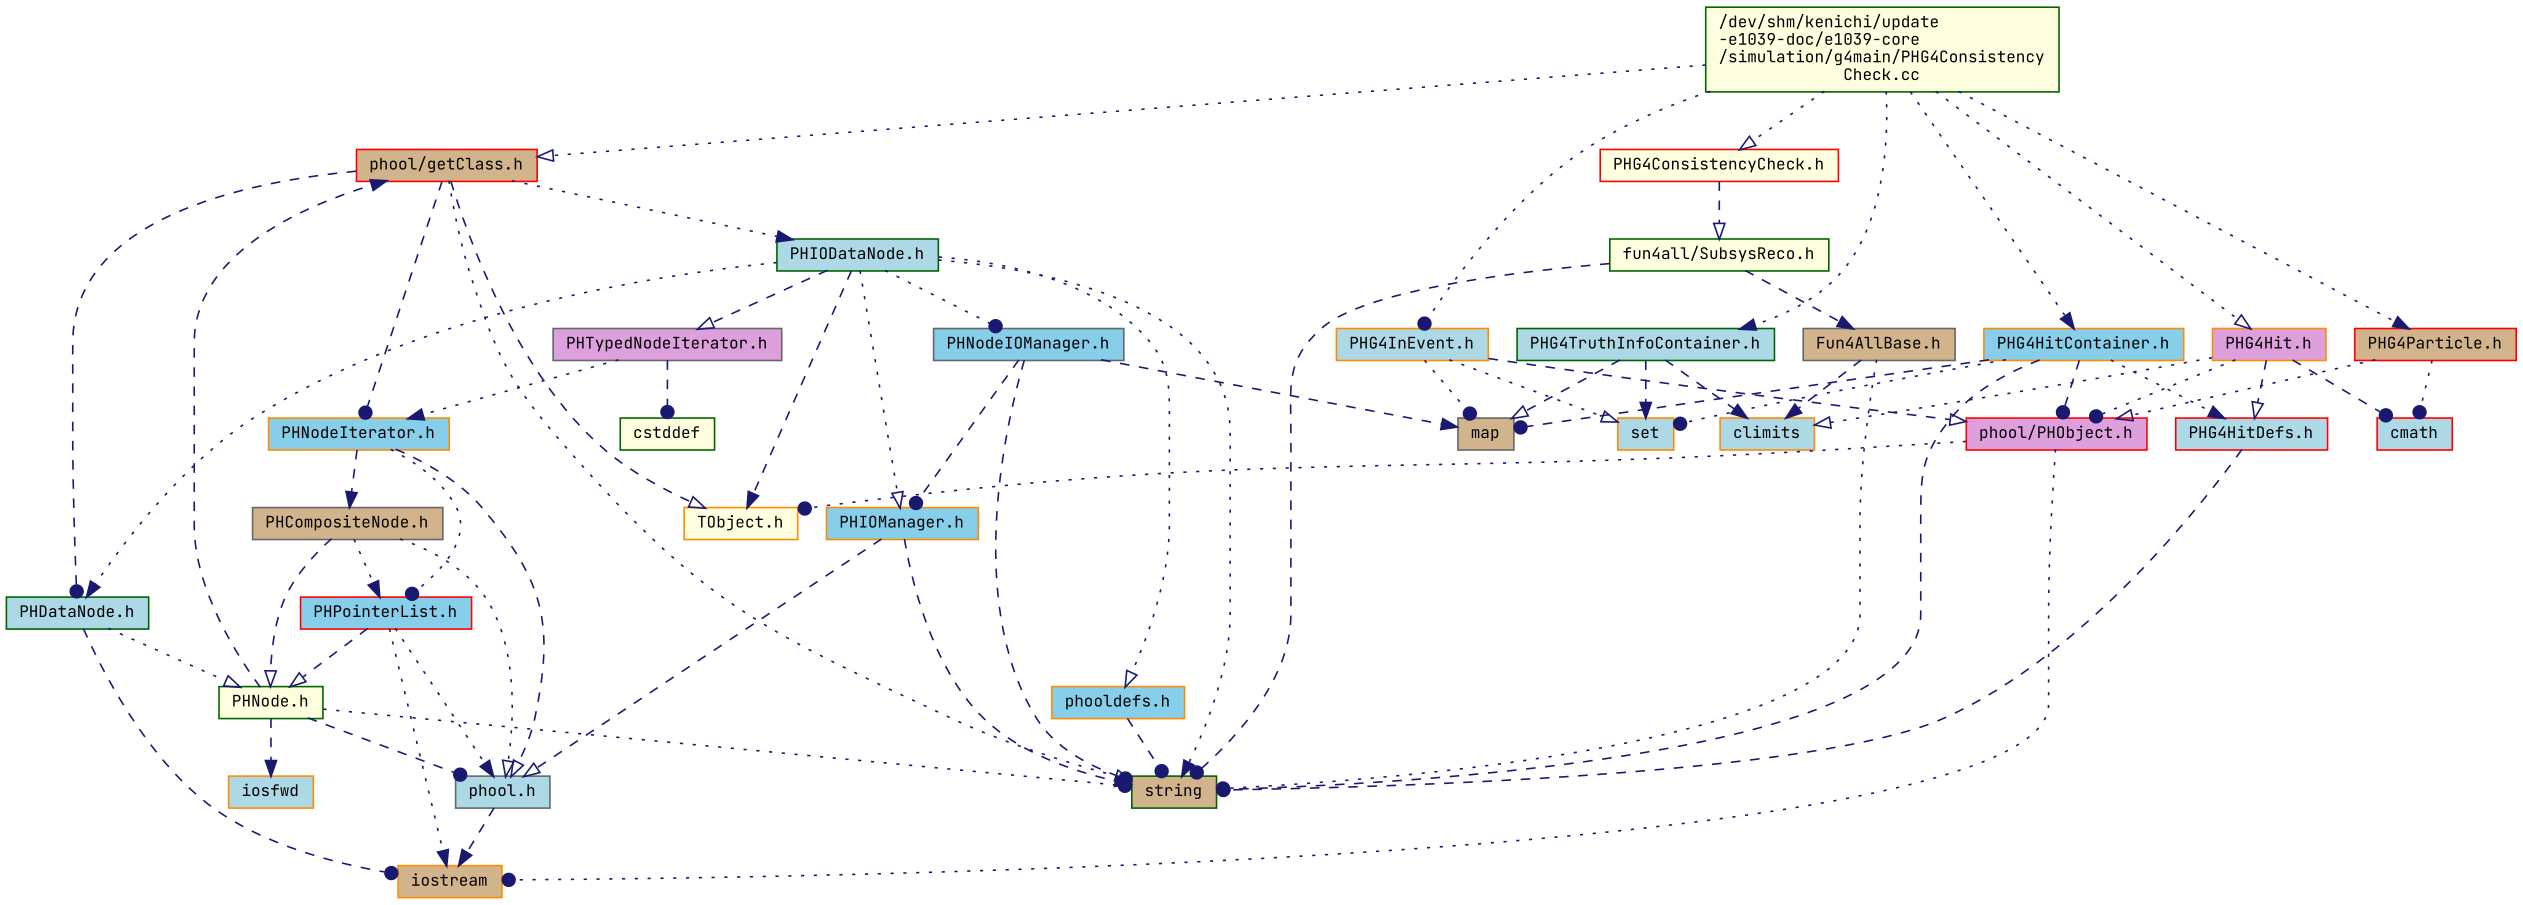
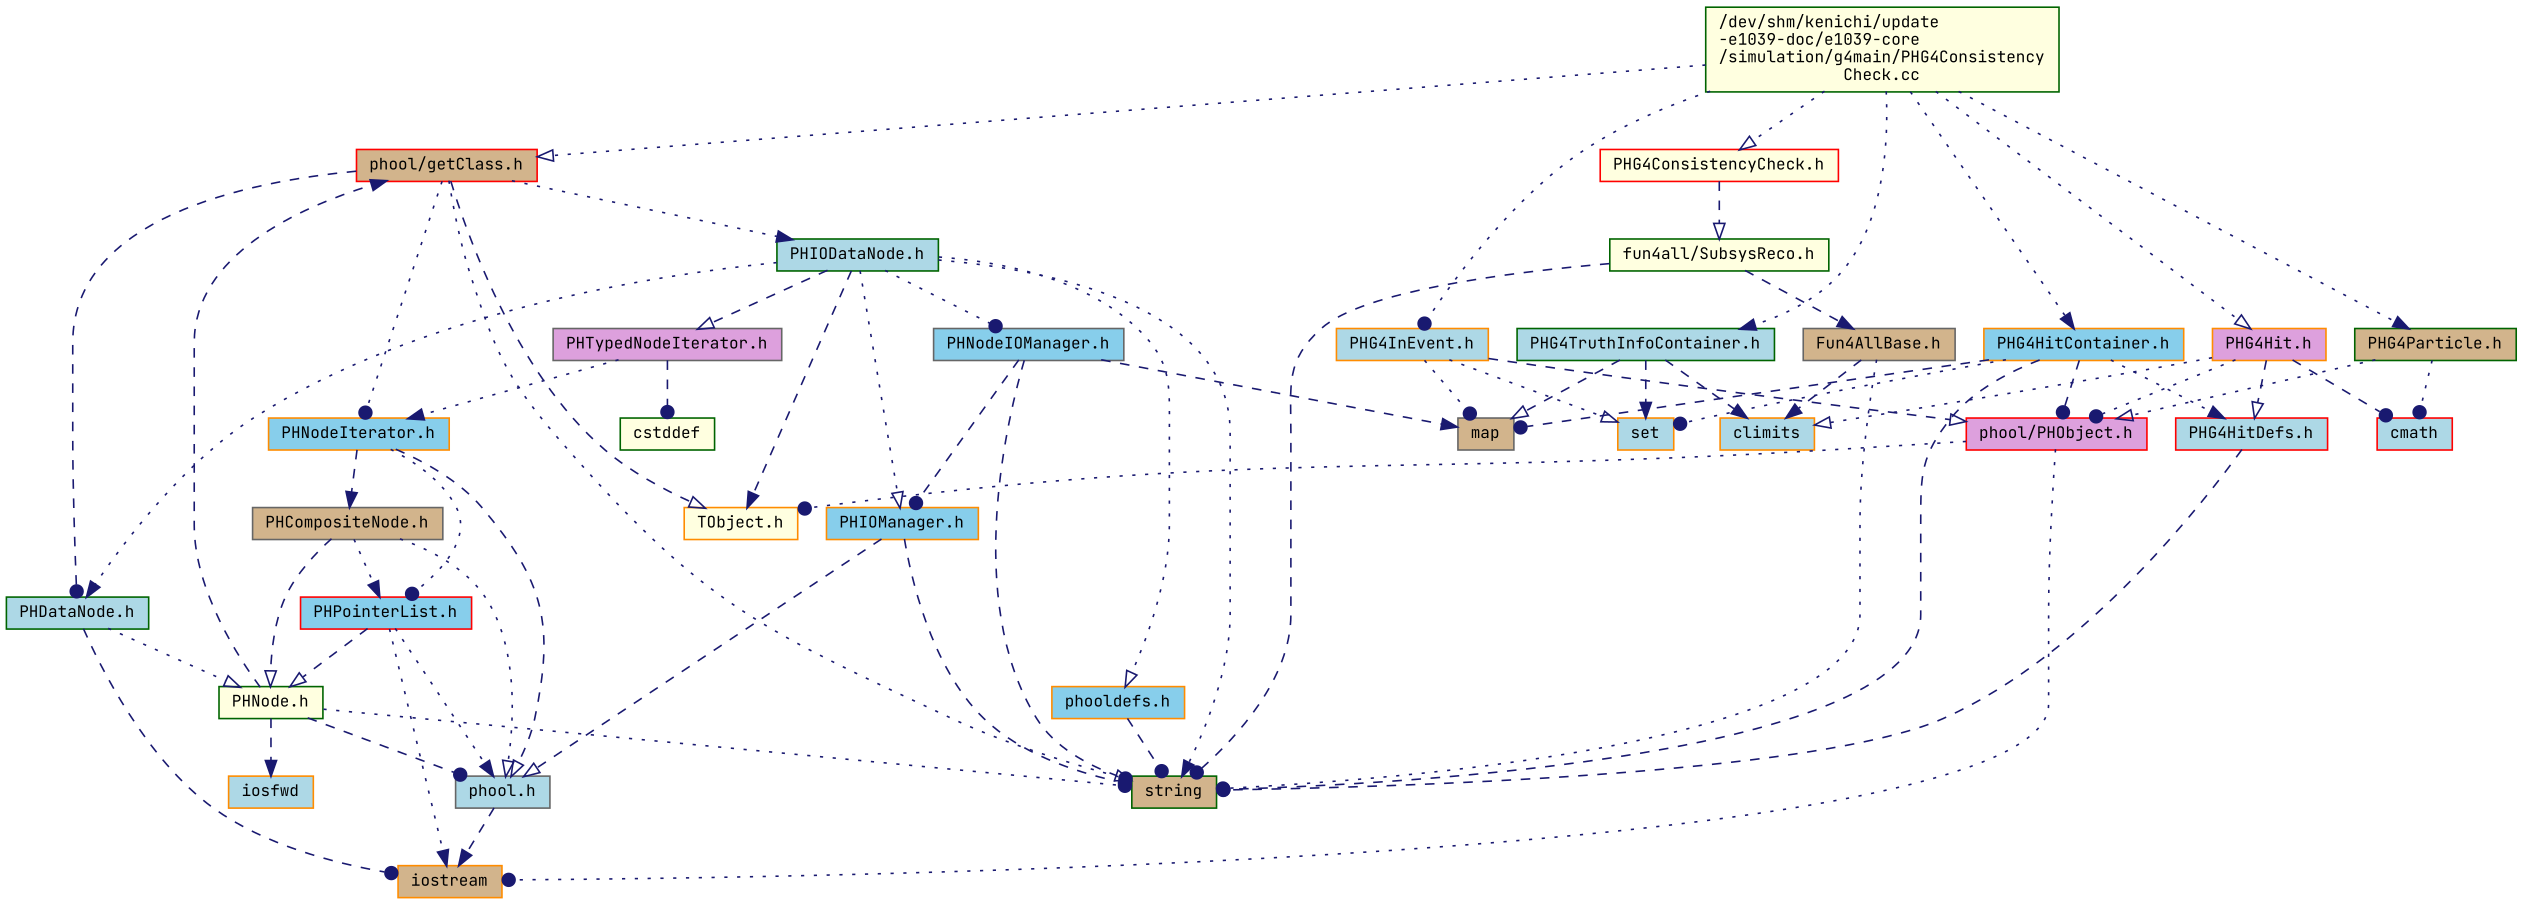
(405, 294) -> (405, 294)
(2435, 345) -> (2435, 345)
(967, 699) -> (967, 699)
